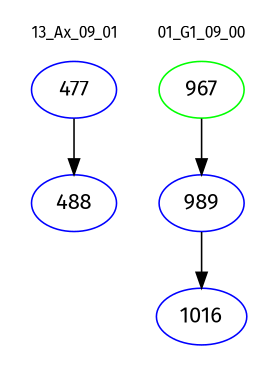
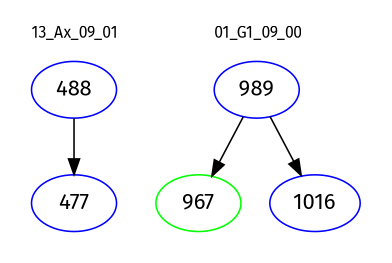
(74, 139) -> (74, 139)
(202, 139) -> (231, 139)
